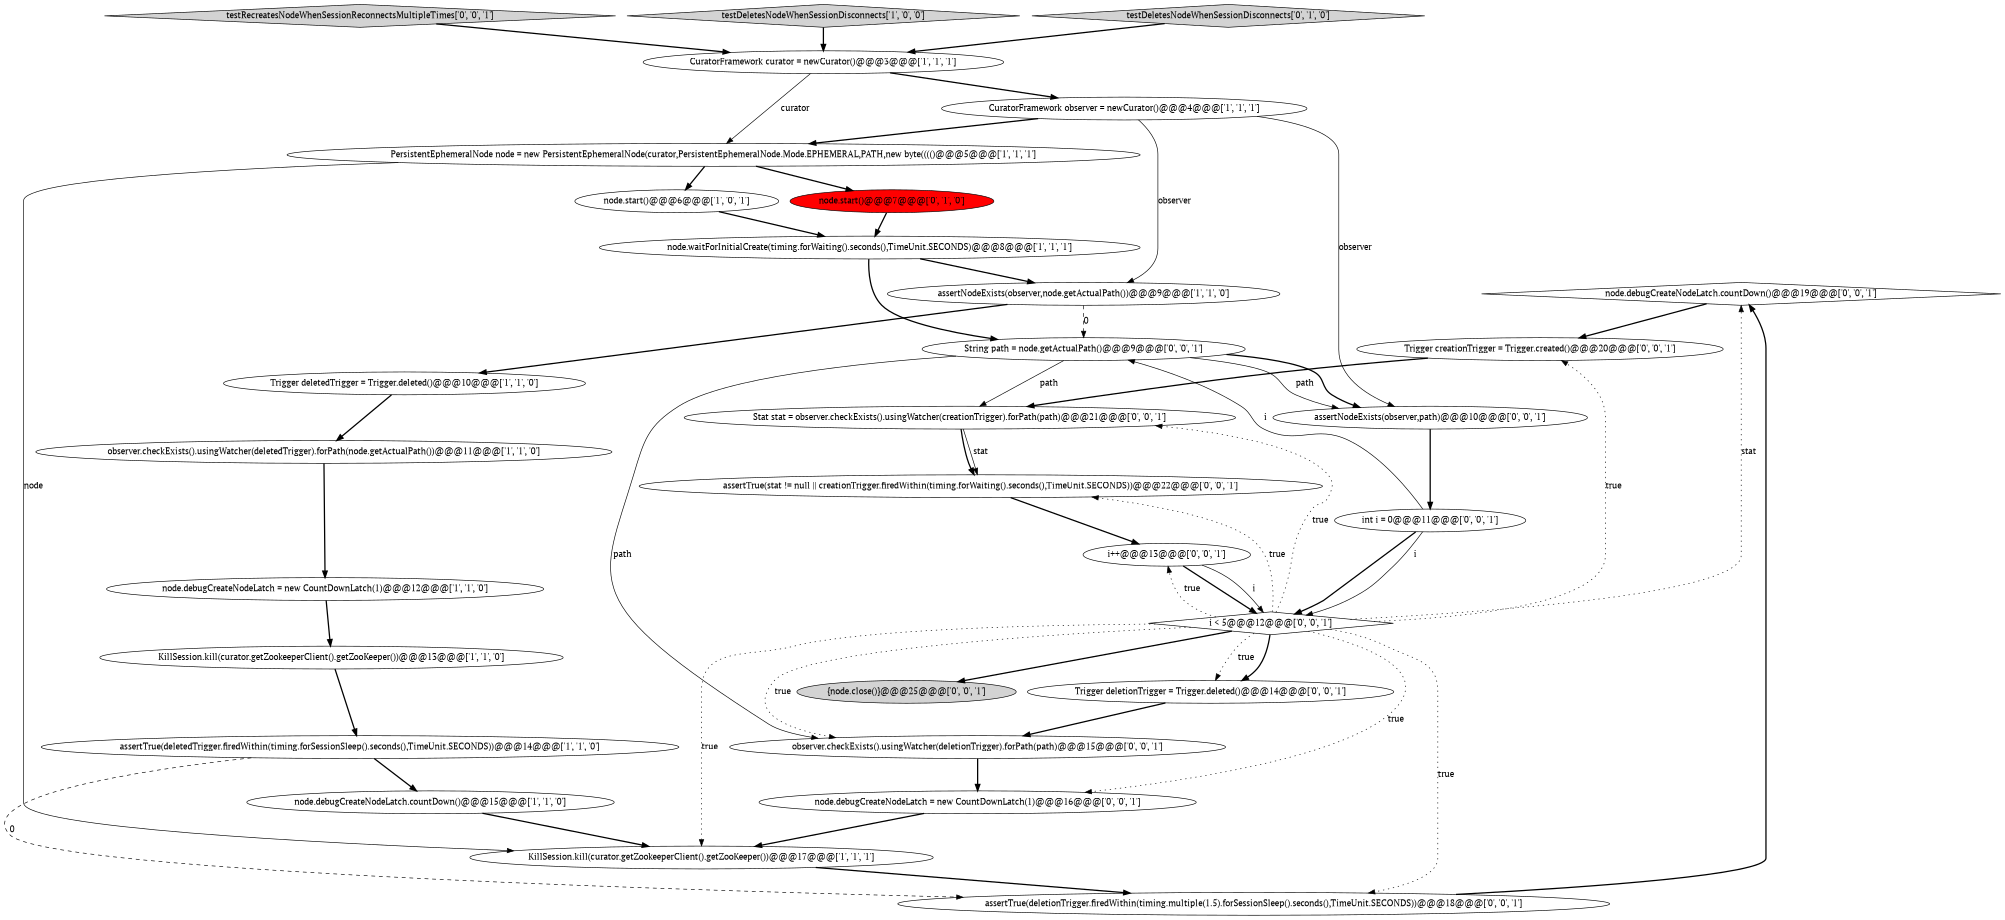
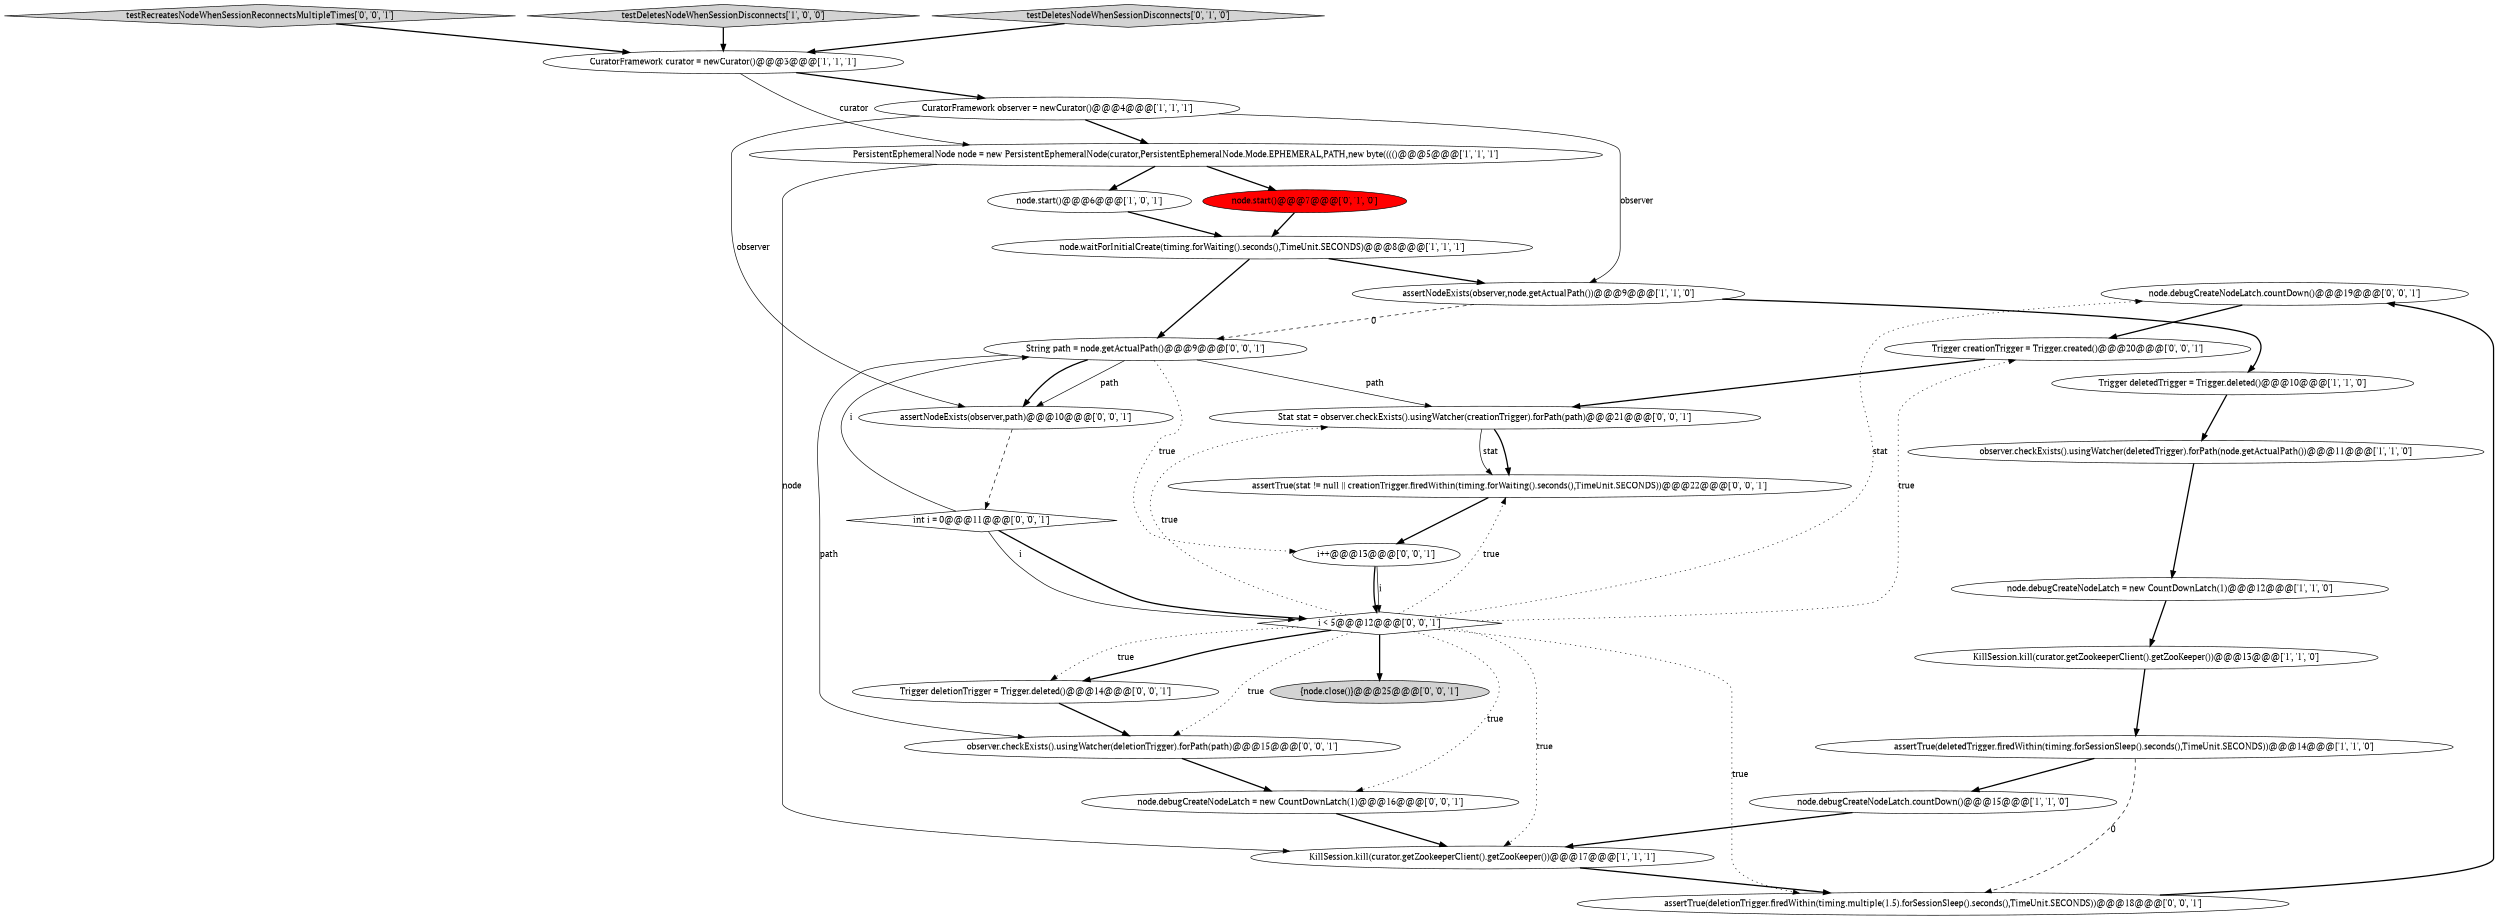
(1741, 294) -> (2285, 294)
(1430, 466) -> (1000, 466)
(1430, 520) -> (982, 520)
(1186, 602) -> (1135, 507)
